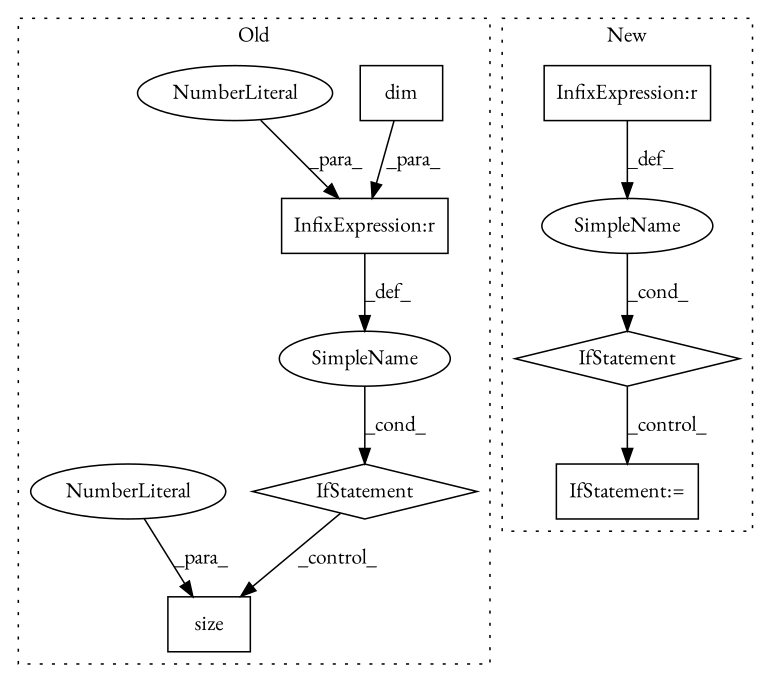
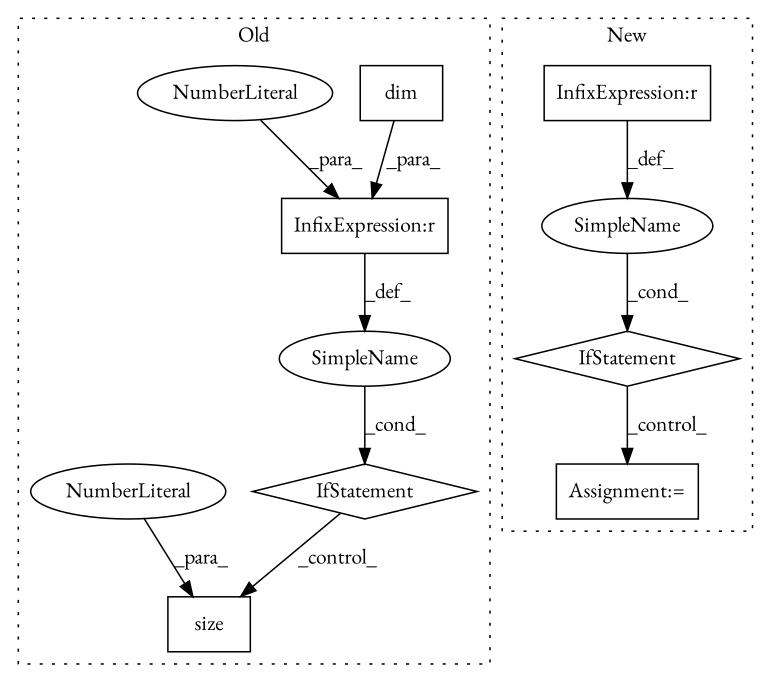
(627, 491) -> (627, 491)
